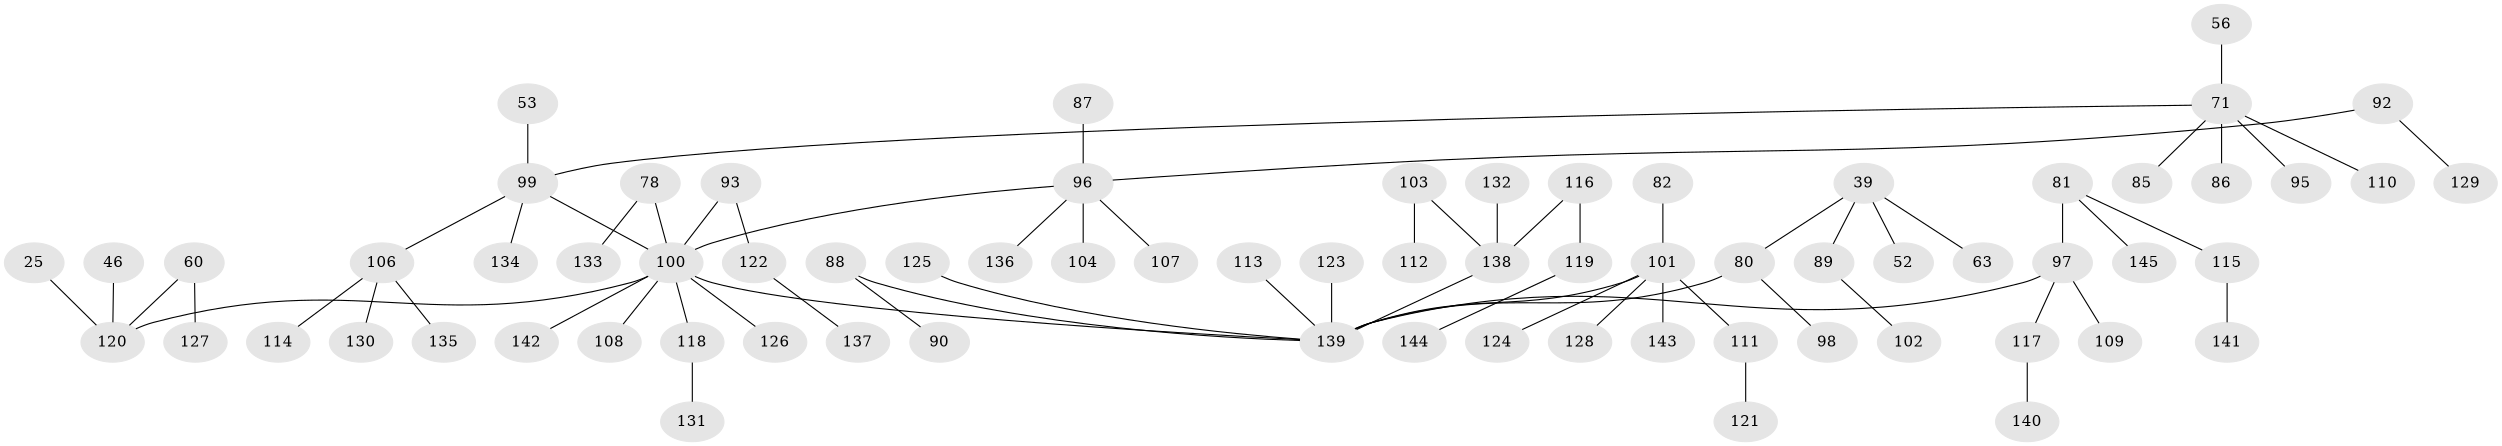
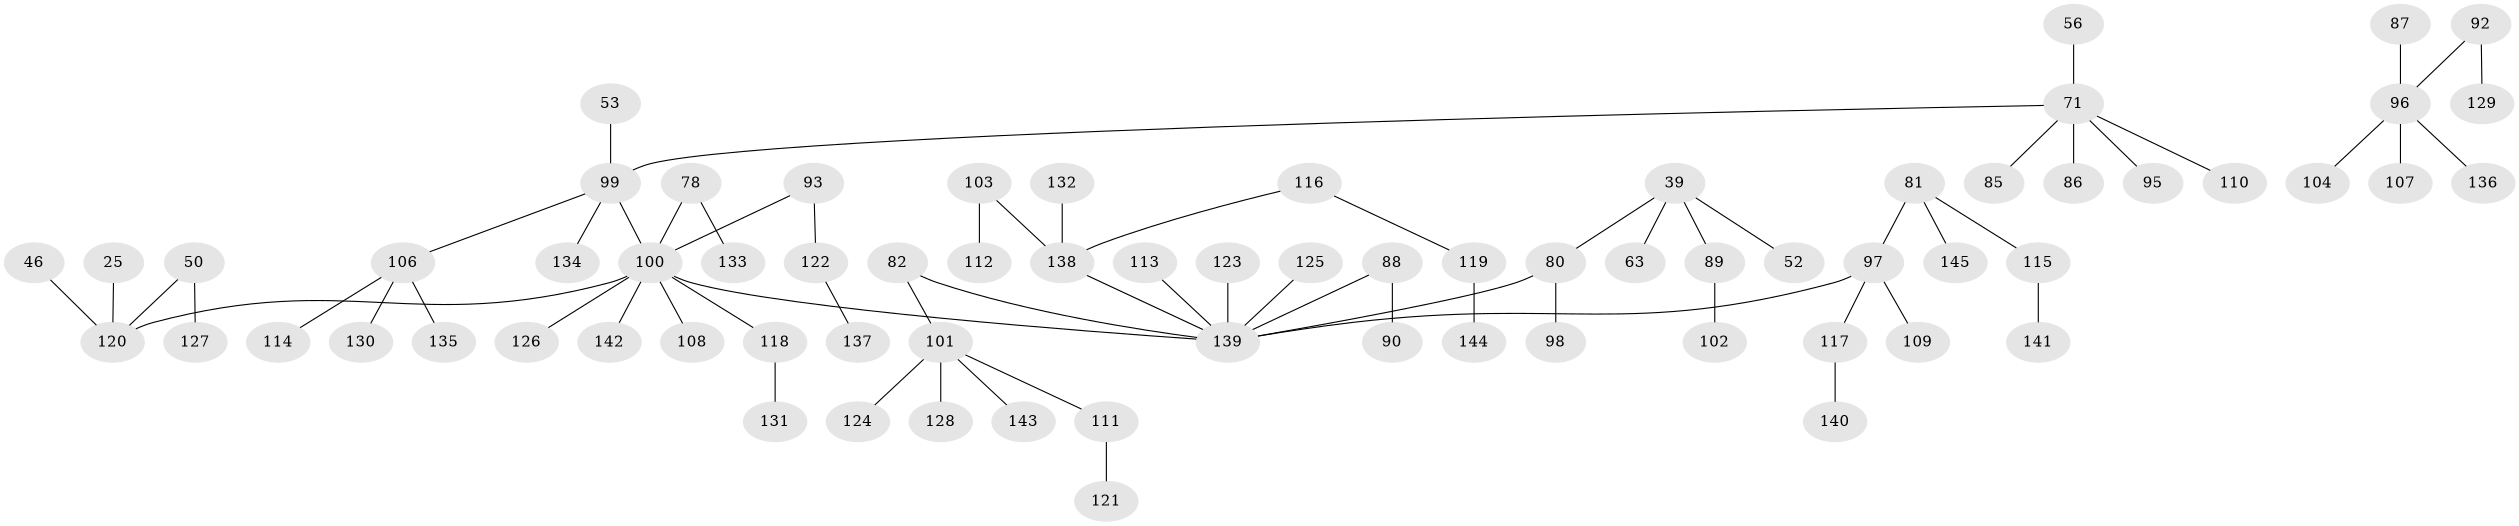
(872, 208) -> none
(194, 263) -> (194, 263)
(1497, 303) -> (1057, 314)
